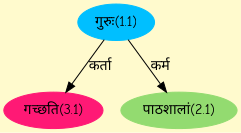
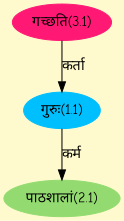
(88, 62) -> (62, 61)
